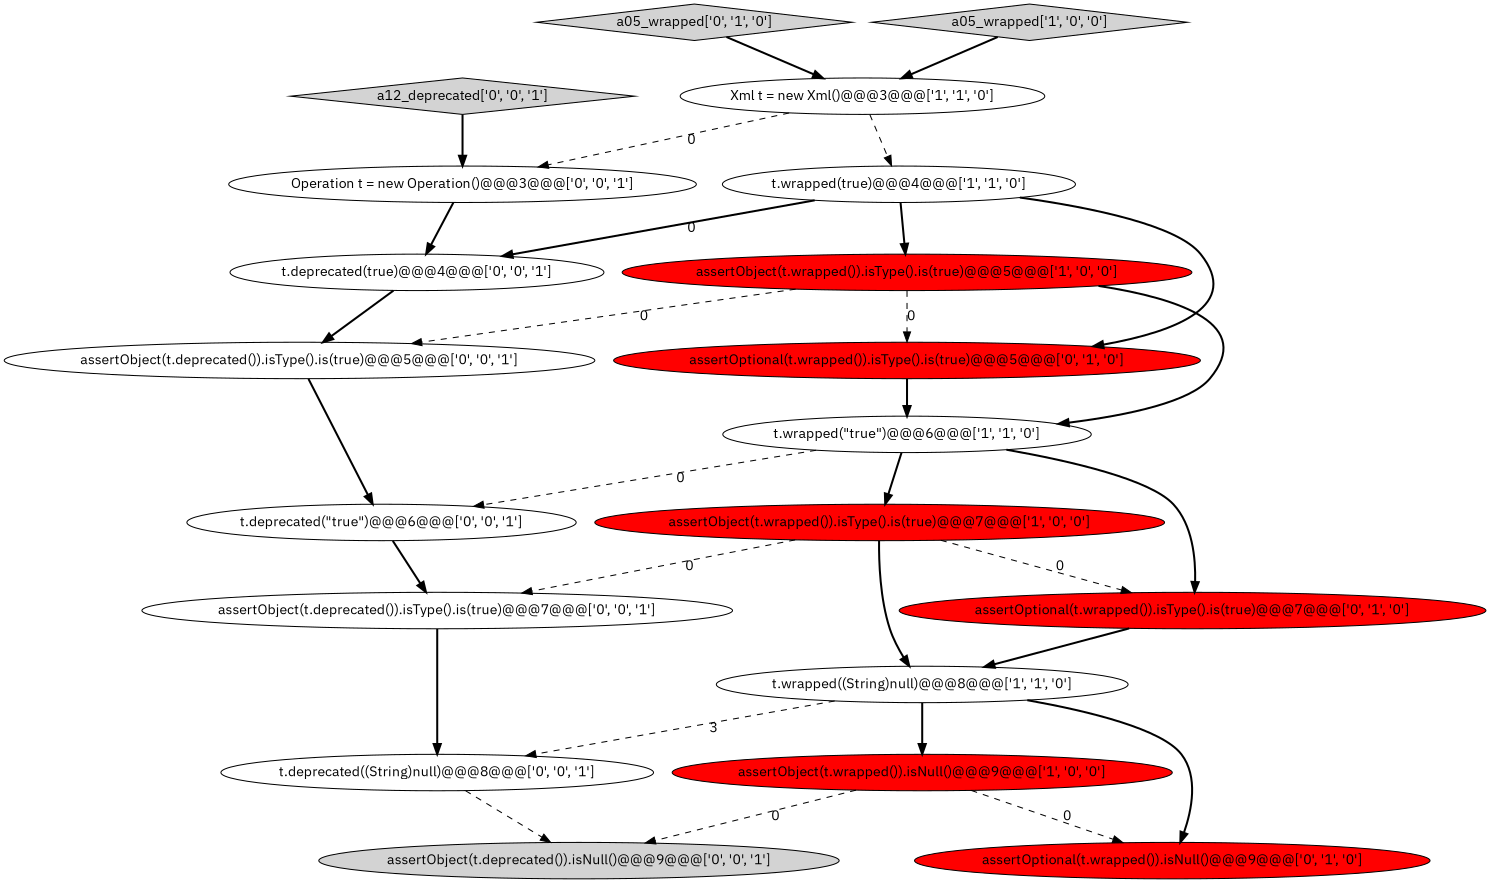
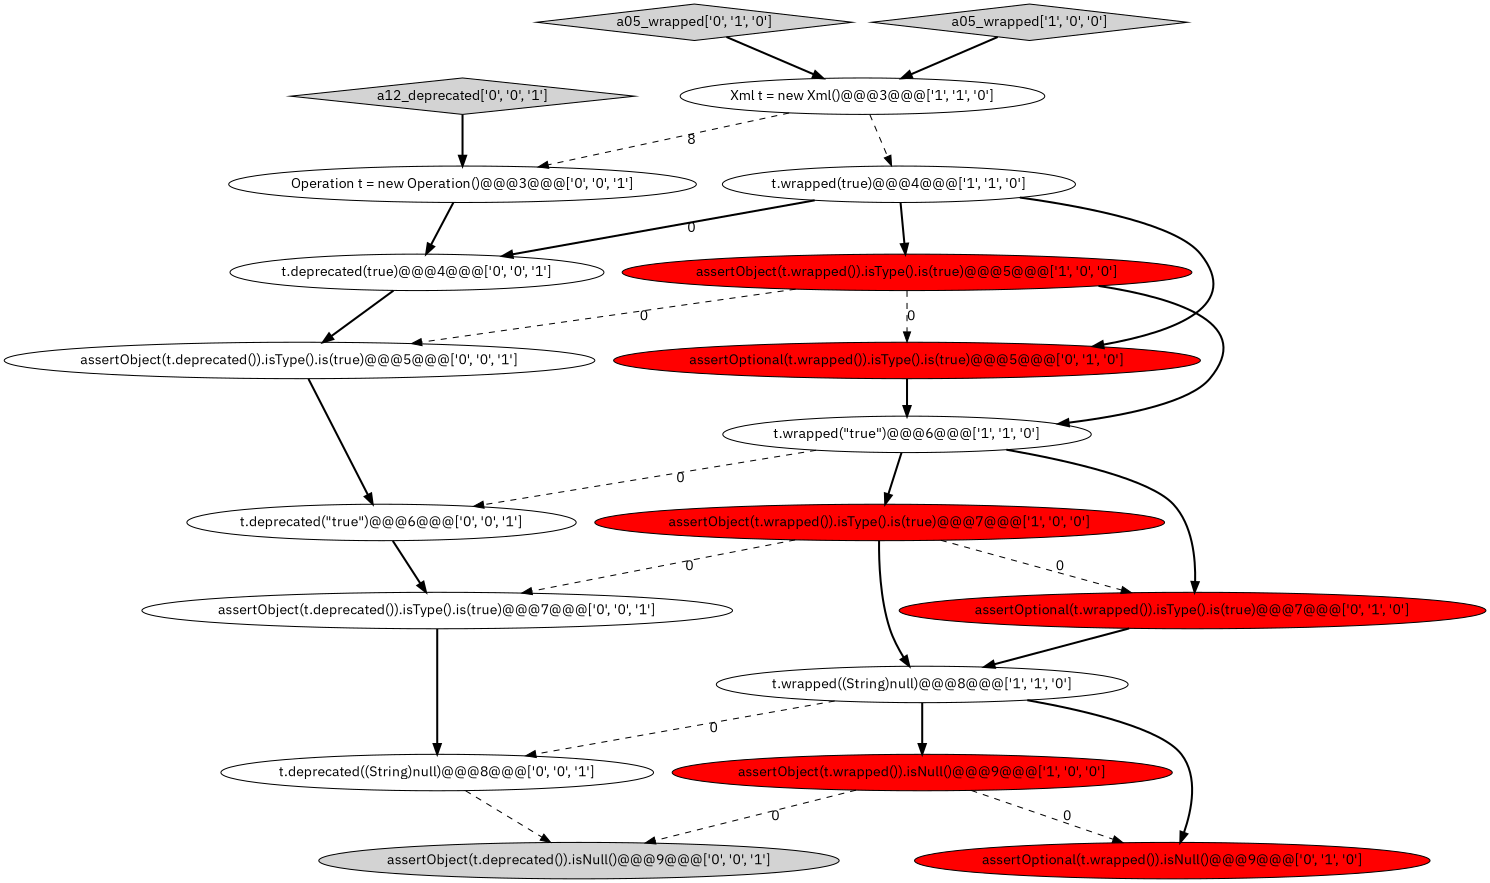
(692, 140) -> (692, 140)
(714, 728) -> (714, 728)
